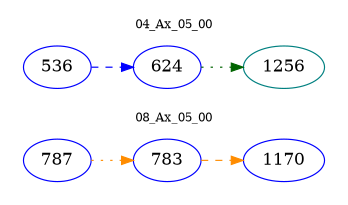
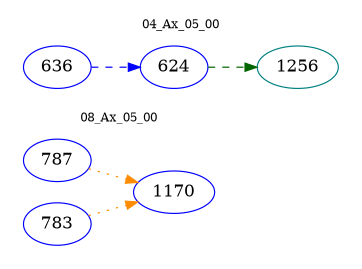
(57, 67) -> (57, 67)
(216, 67) -> (226, 67)
(106, 160) -> (107, 174)
(216, 160) -> (107, 210)
